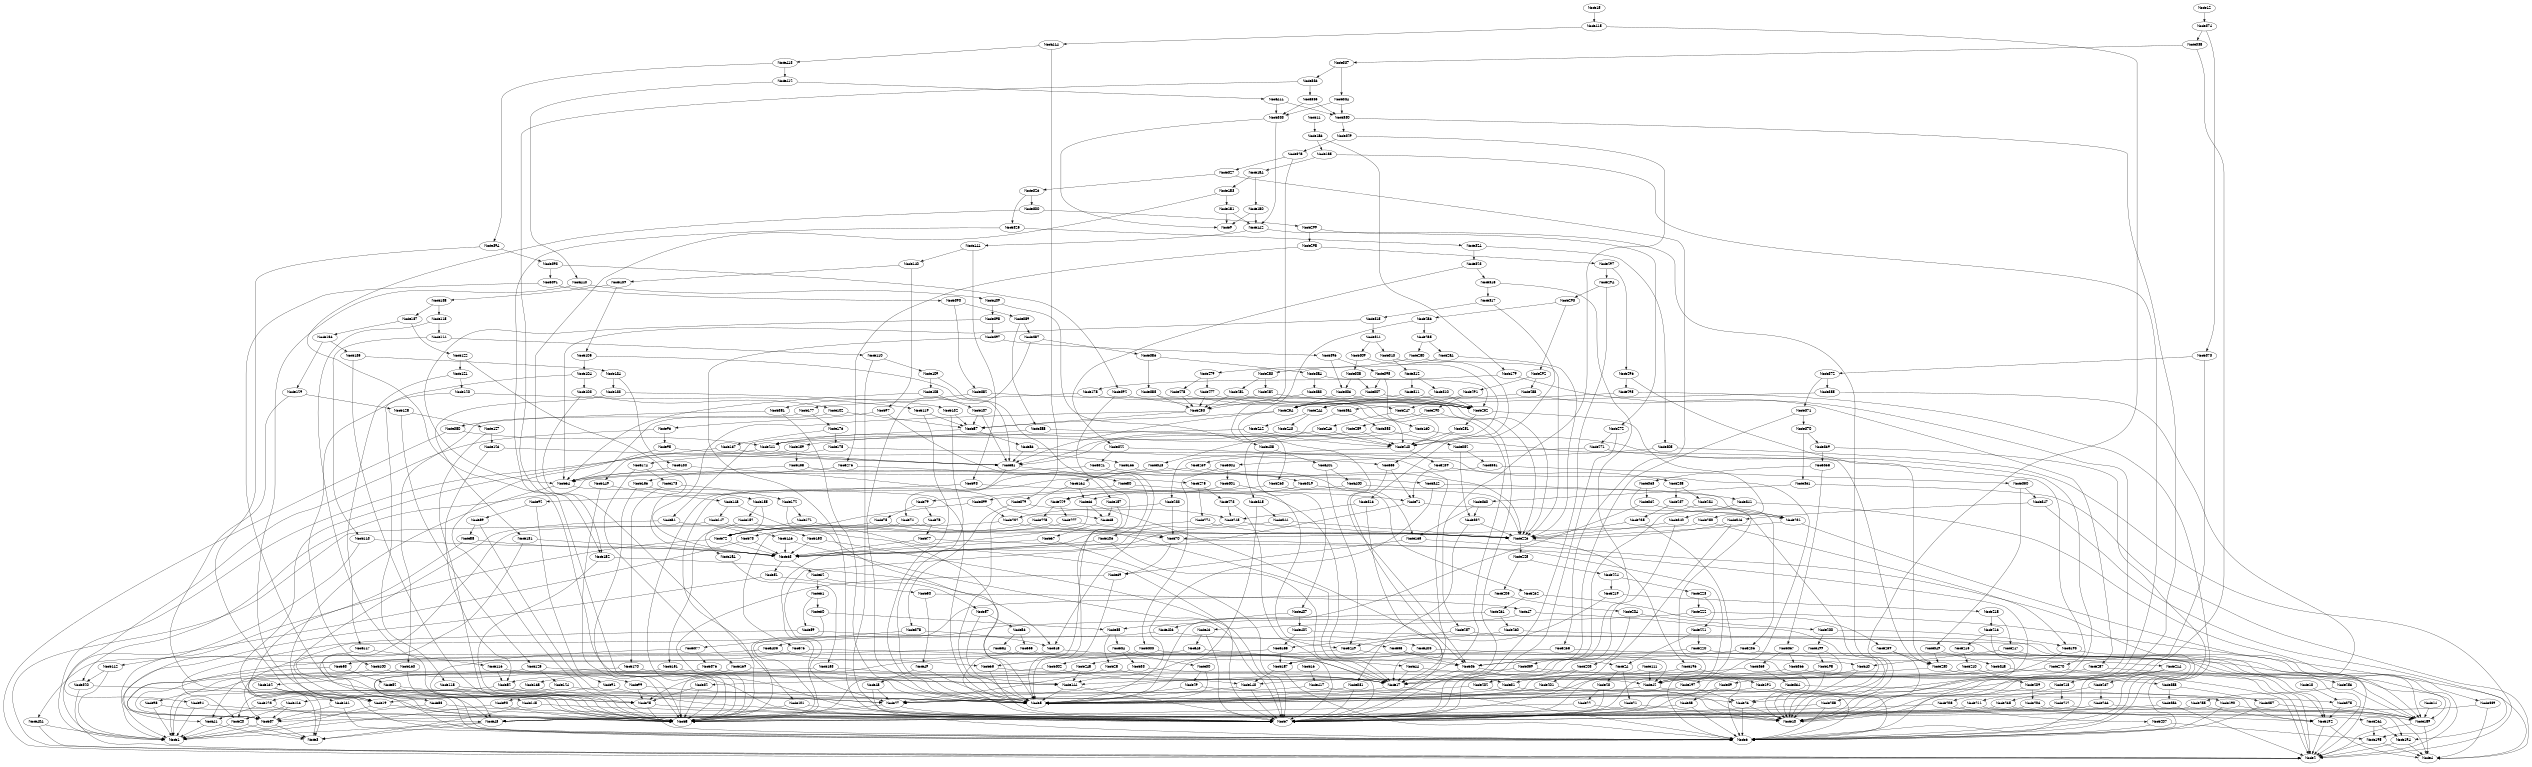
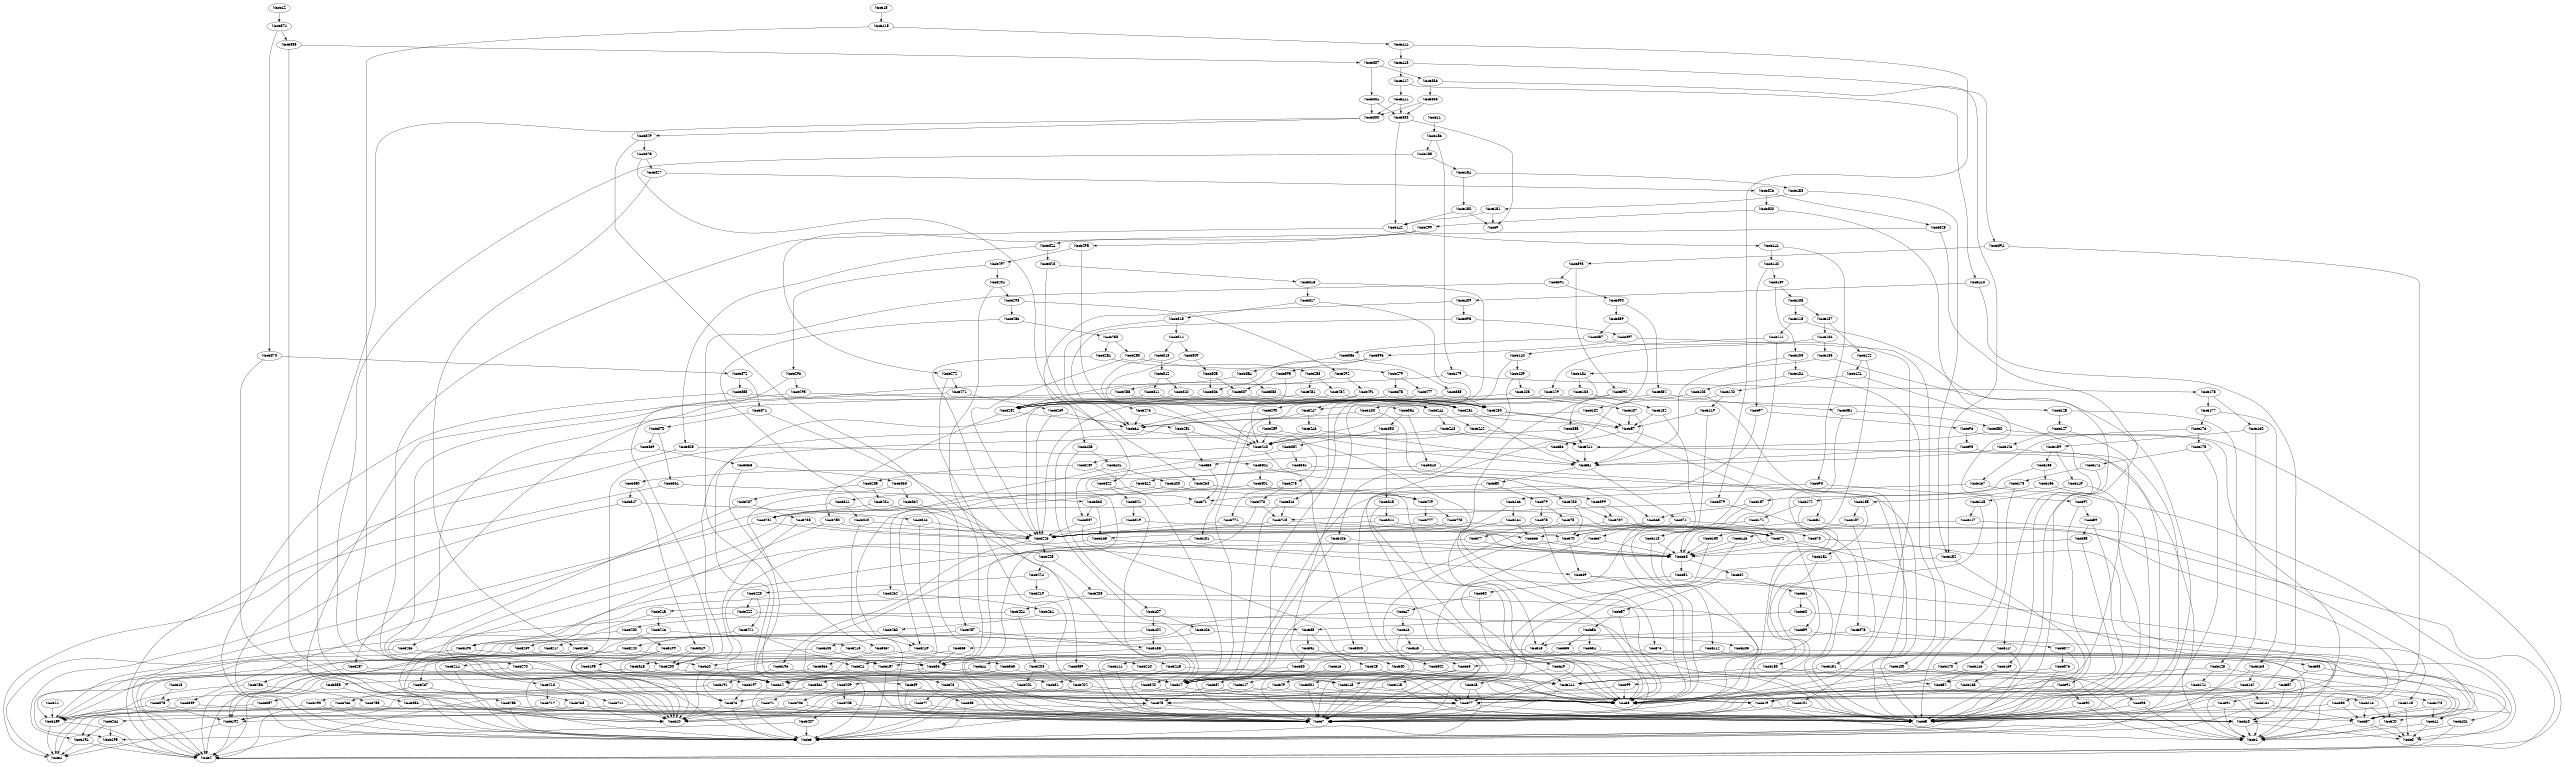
(1178, 392) -> (1396, 392)
(1097, 512) -> (1594, 530)
(97, 675) -> (1413, 654)
